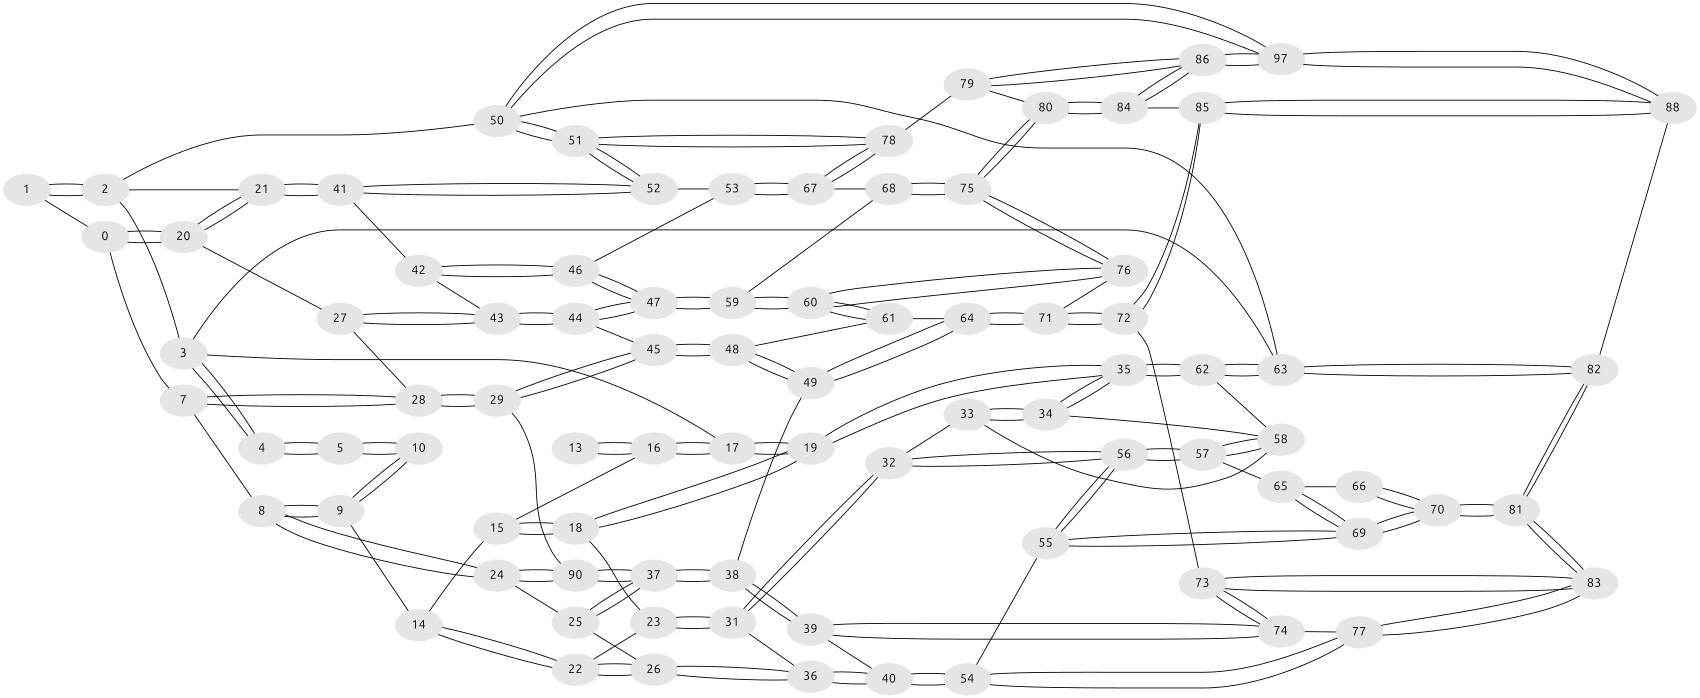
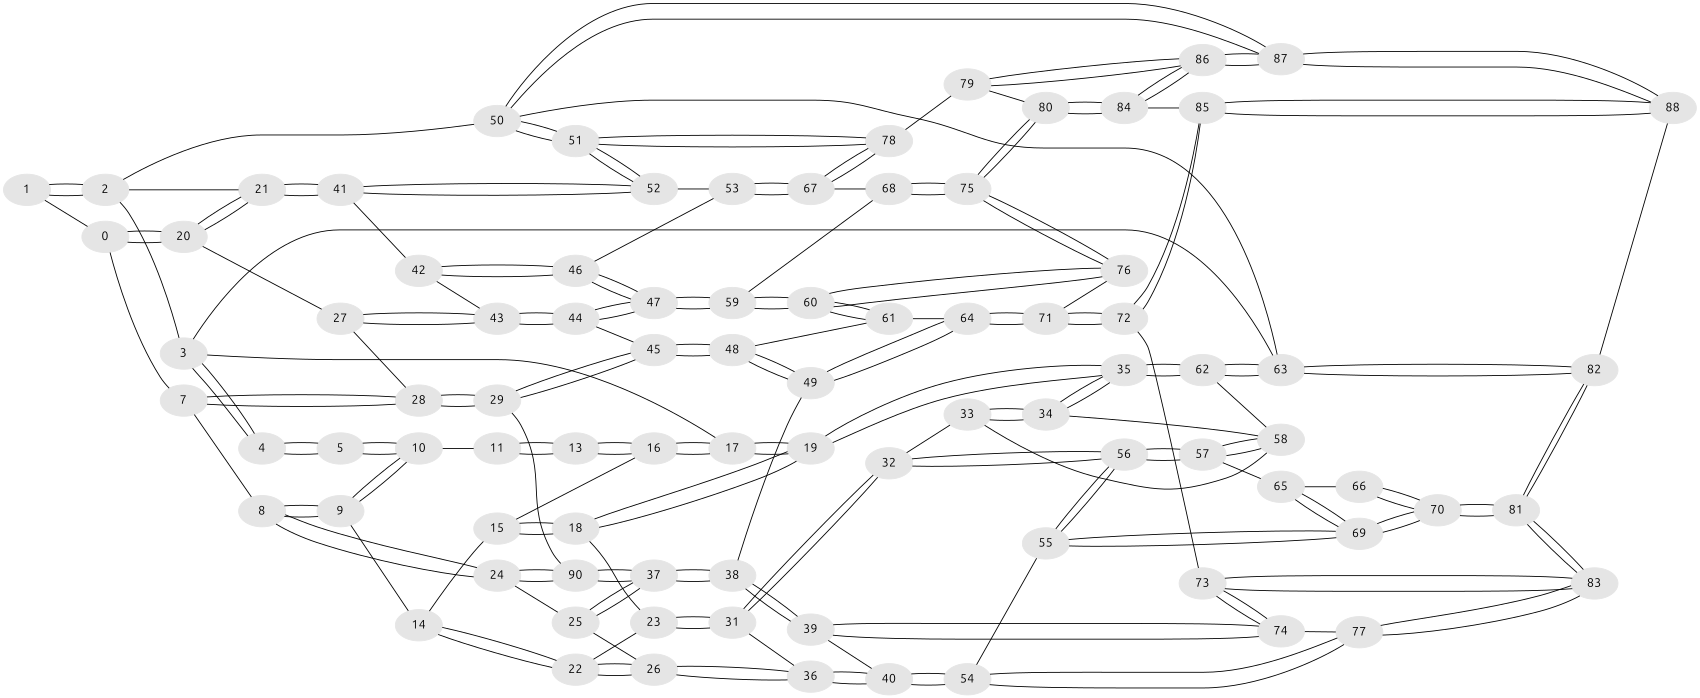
(1281, 59) -> (1281, 59)
none -> (497, 448)
